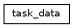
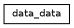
(37, 14) -> (37, 14)
